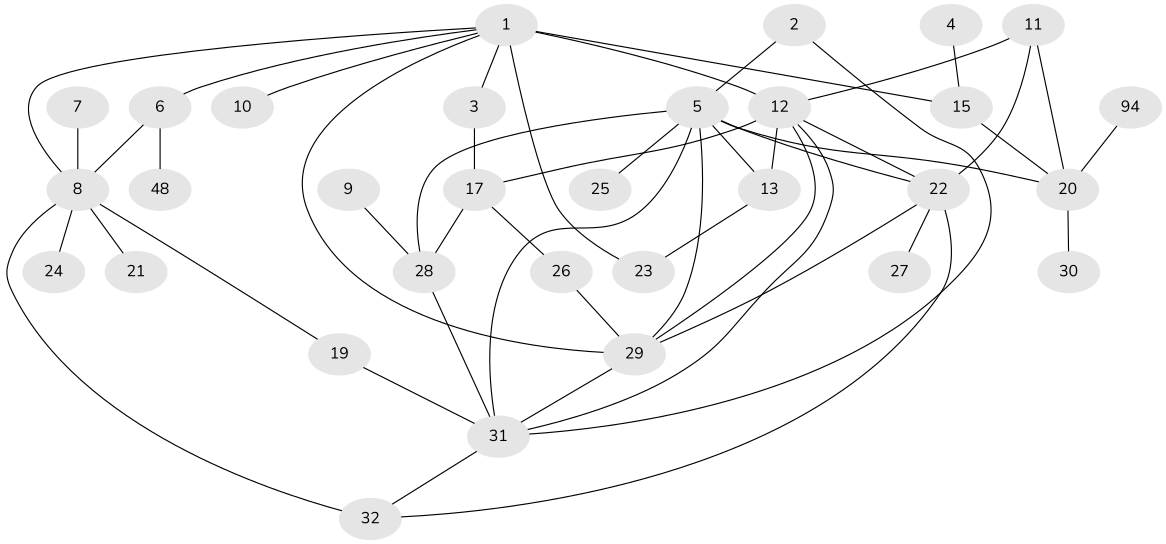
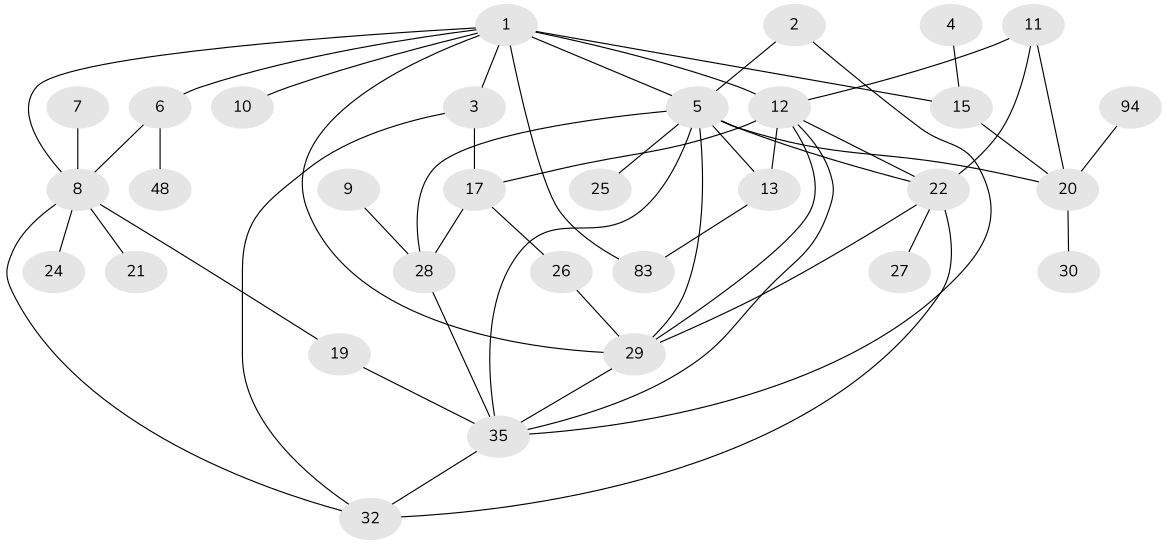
none -> (602, 66)
none -> (242, 270)
(644, 272) -> (644, 272)
(498, 437) -> (498, 437)
